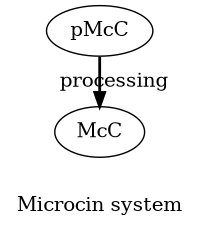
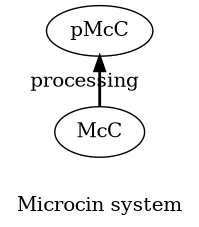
(100, 74) -> (100, 89)
